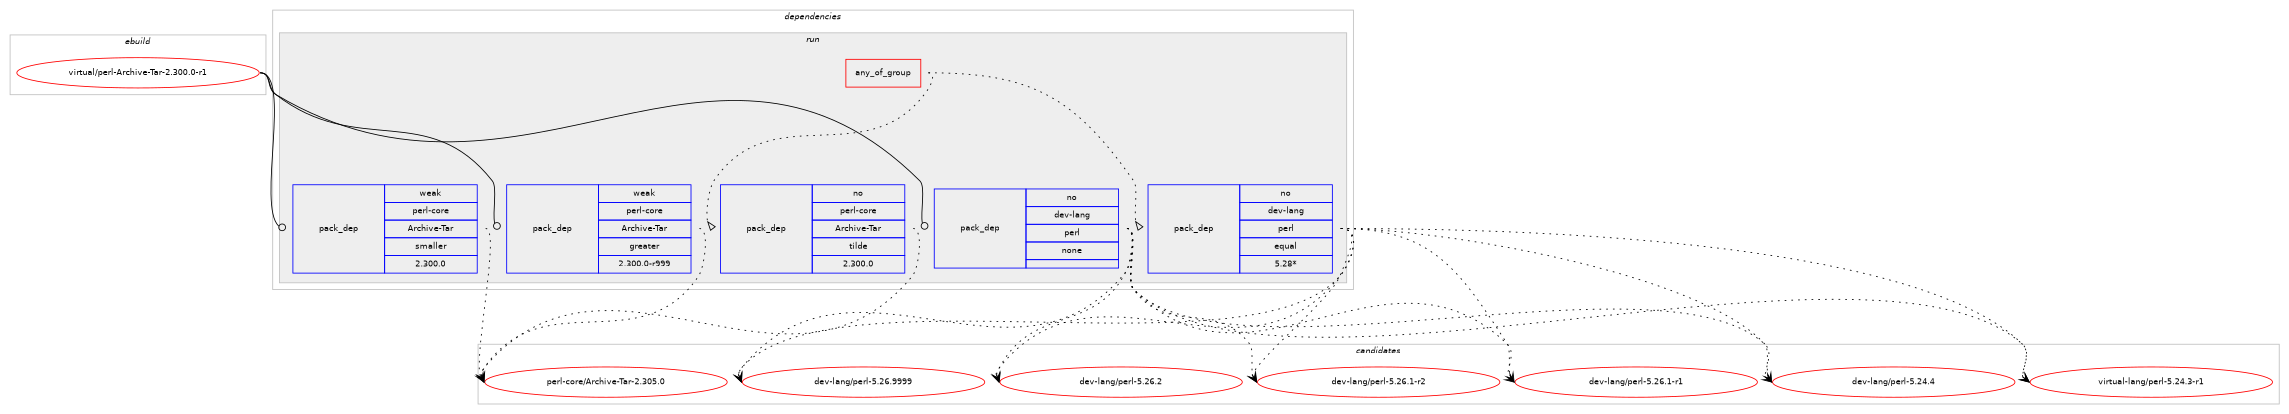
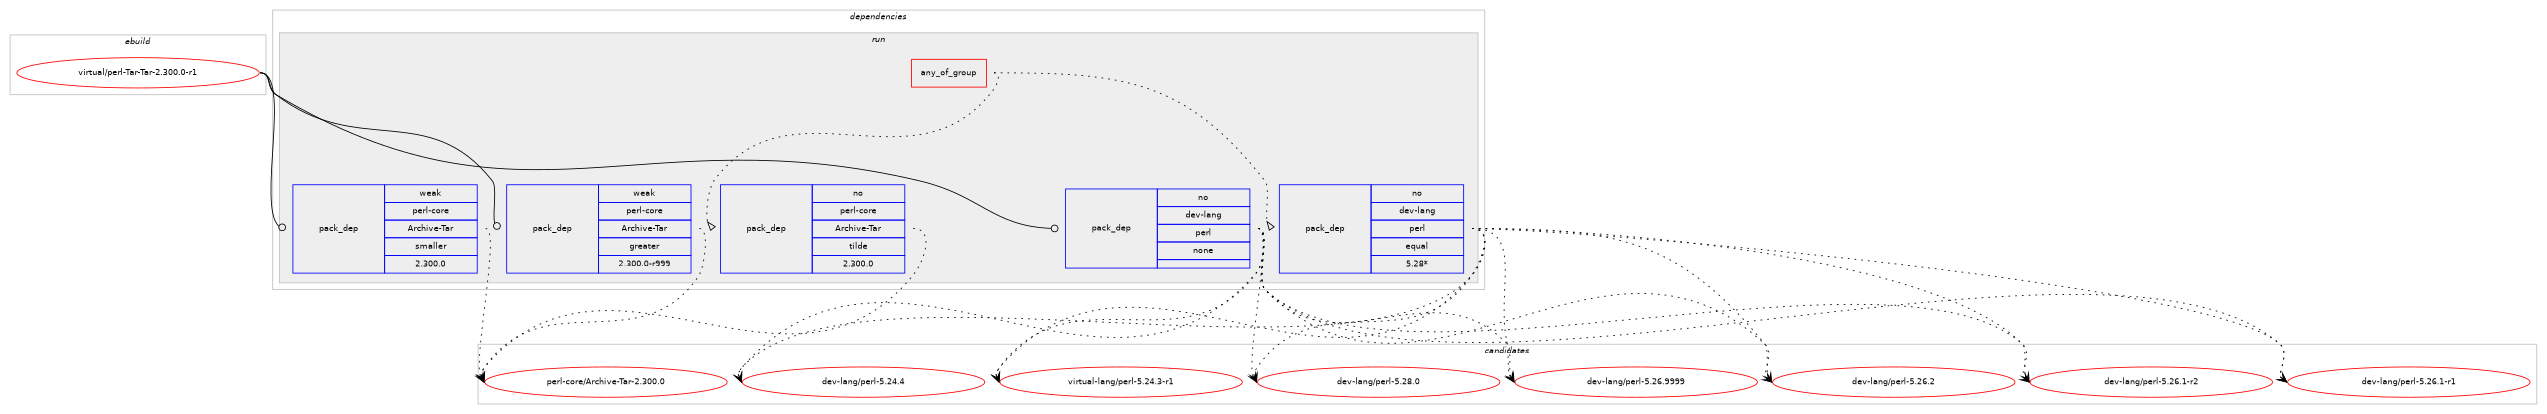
(138, 73) -> (138, 73)
(606, 382) -> (606, 382)
none -> (1379, 382)
